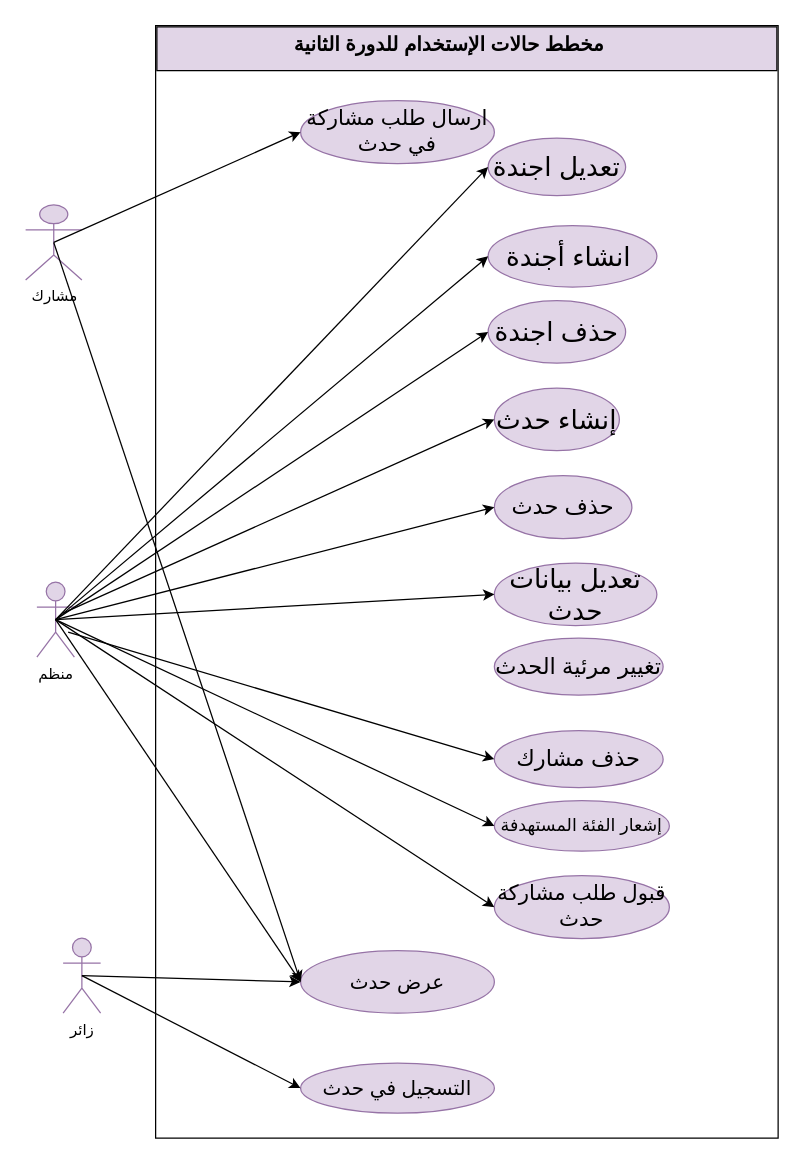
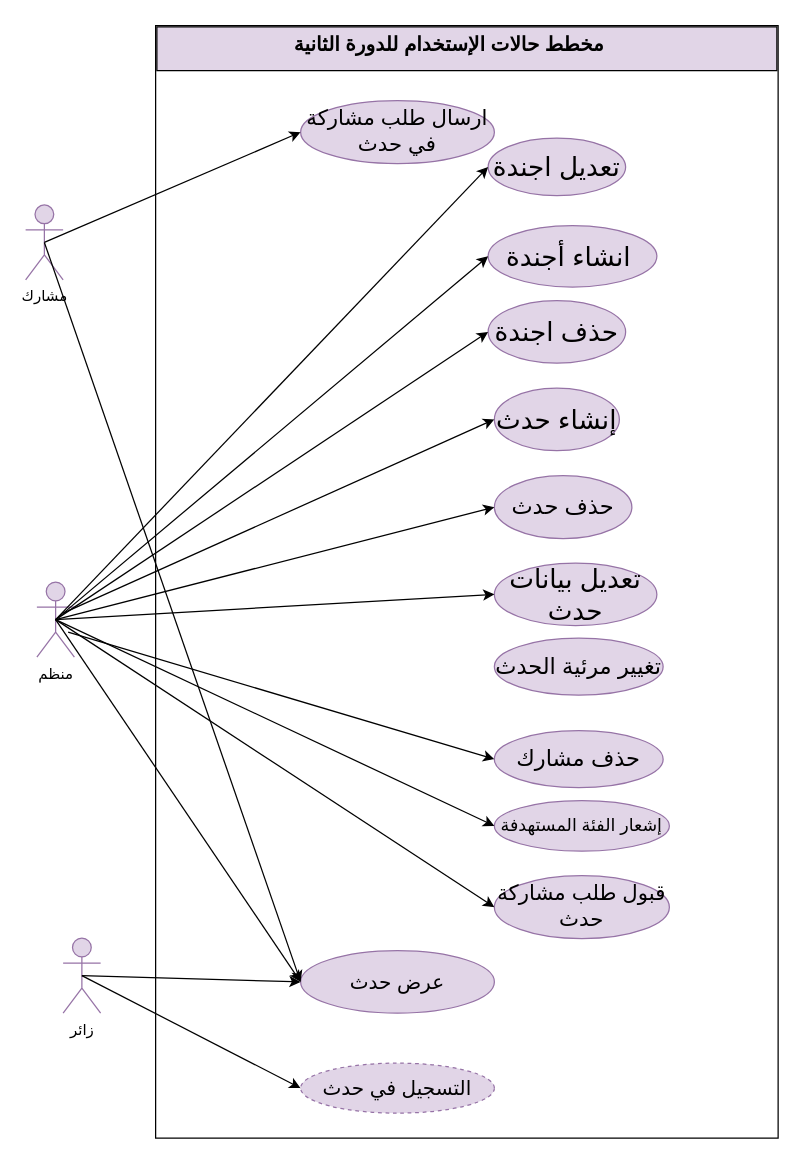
(54, 242) -> (44, 242)
(398, 1088) -> (398, 1088)
